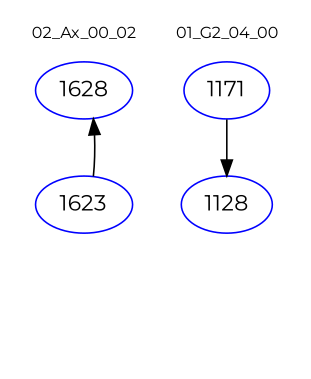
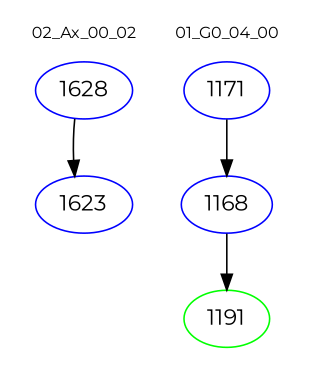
(228, 34) -> (228, 34)
(95, 156) -> (73, 140)
(227, 205) -> (227, 205)
none -> (227, 319)
